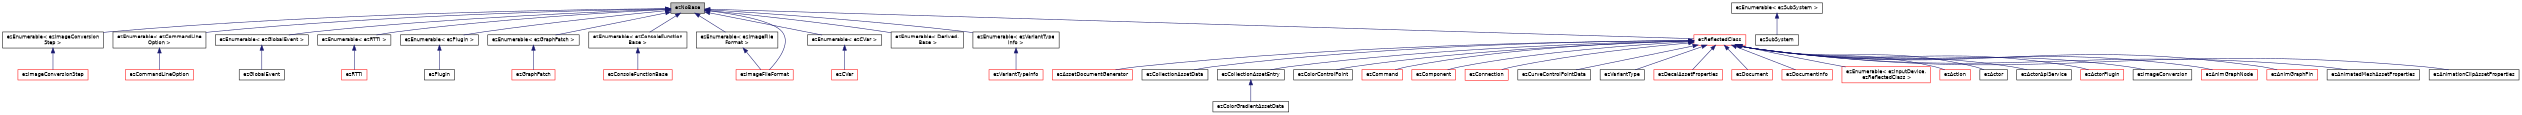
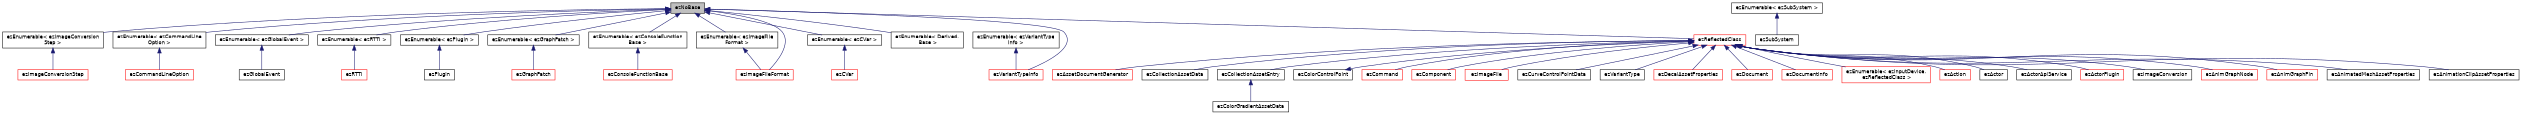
(842, 19) -> (980, 21)
(1468, 54) -> (1453, 56)
(1487, 75) -> (1487, 75)
